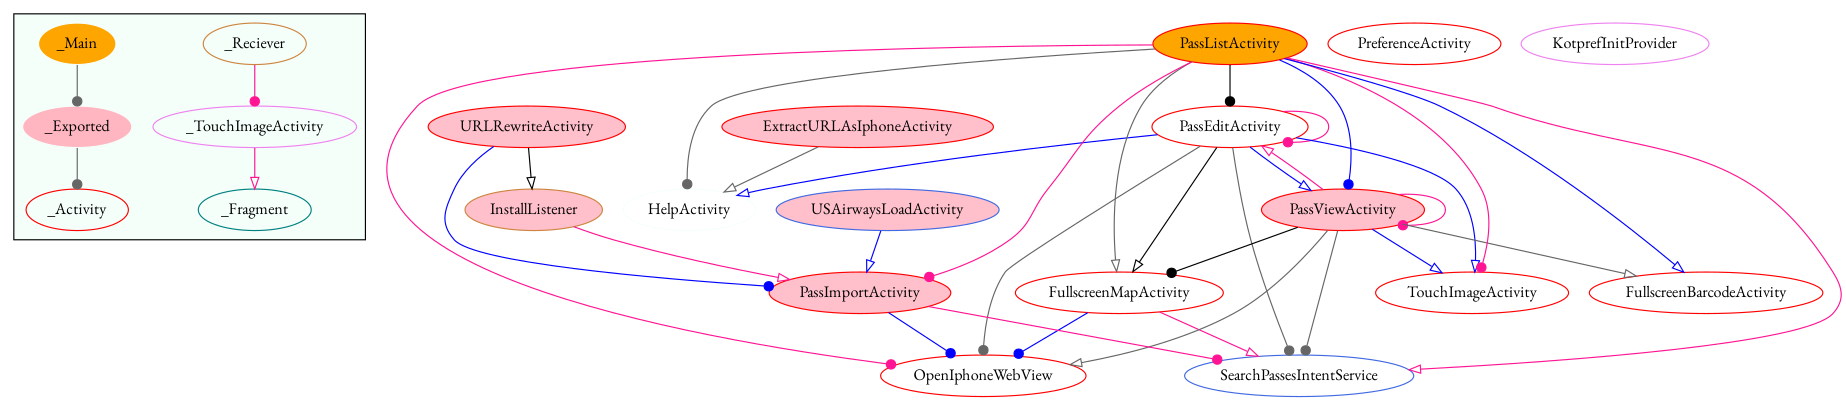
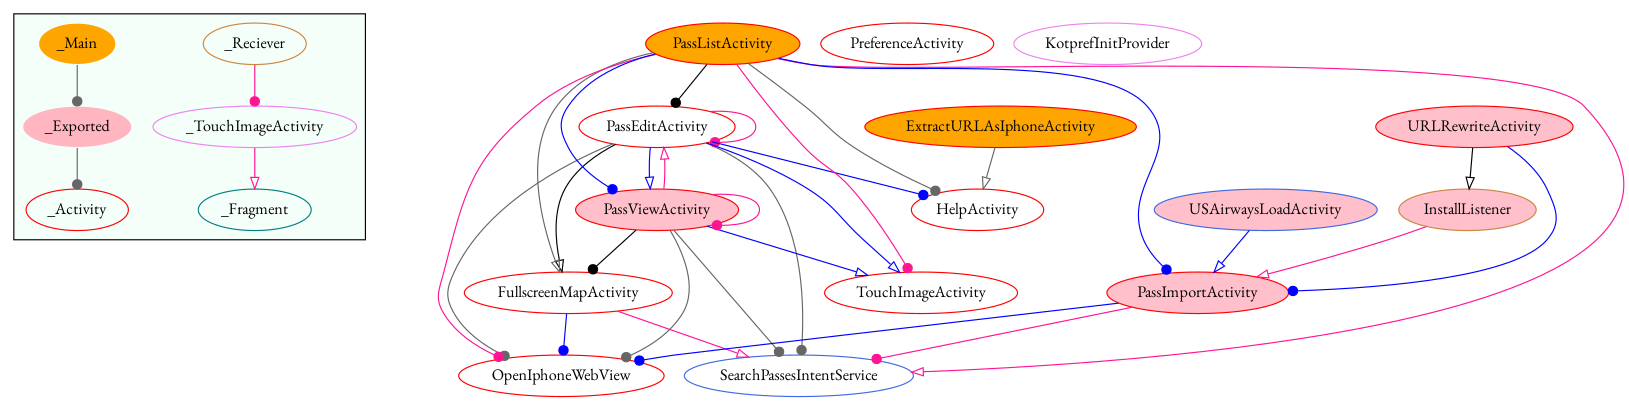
(858, 127) -> (1001, 127)
(952, 159) -> (815, 168)
(1062, 171) -> (1066, 75)
(689, 210) -> (978, 210)
(1706, 293) -> none
(1218, 321) -> (687, 304)
